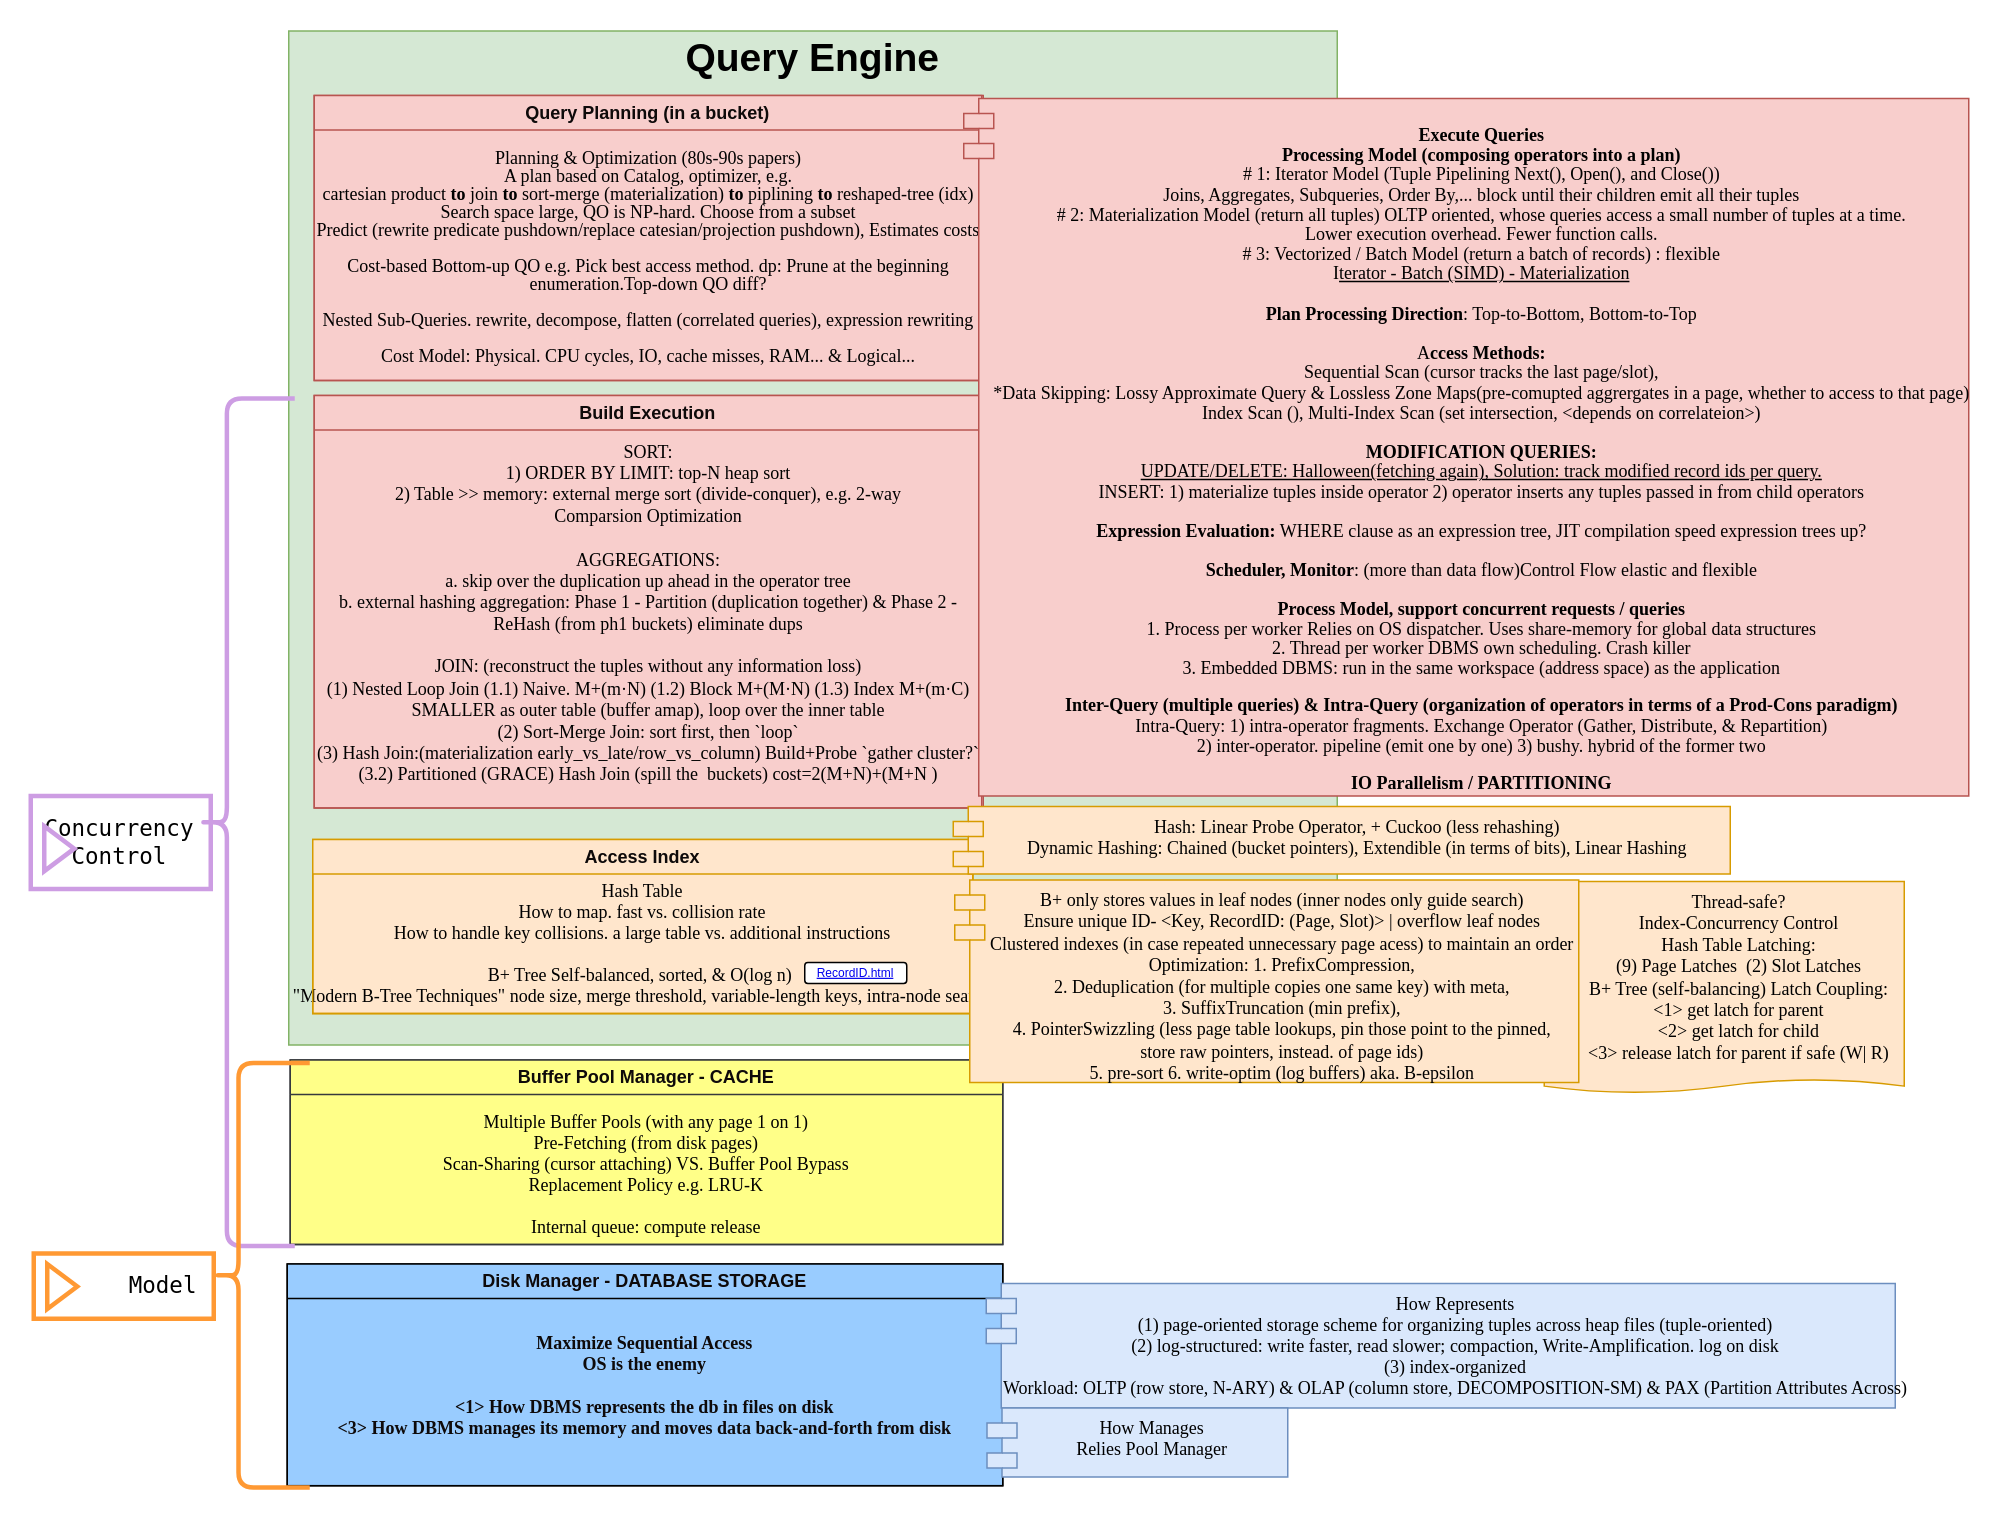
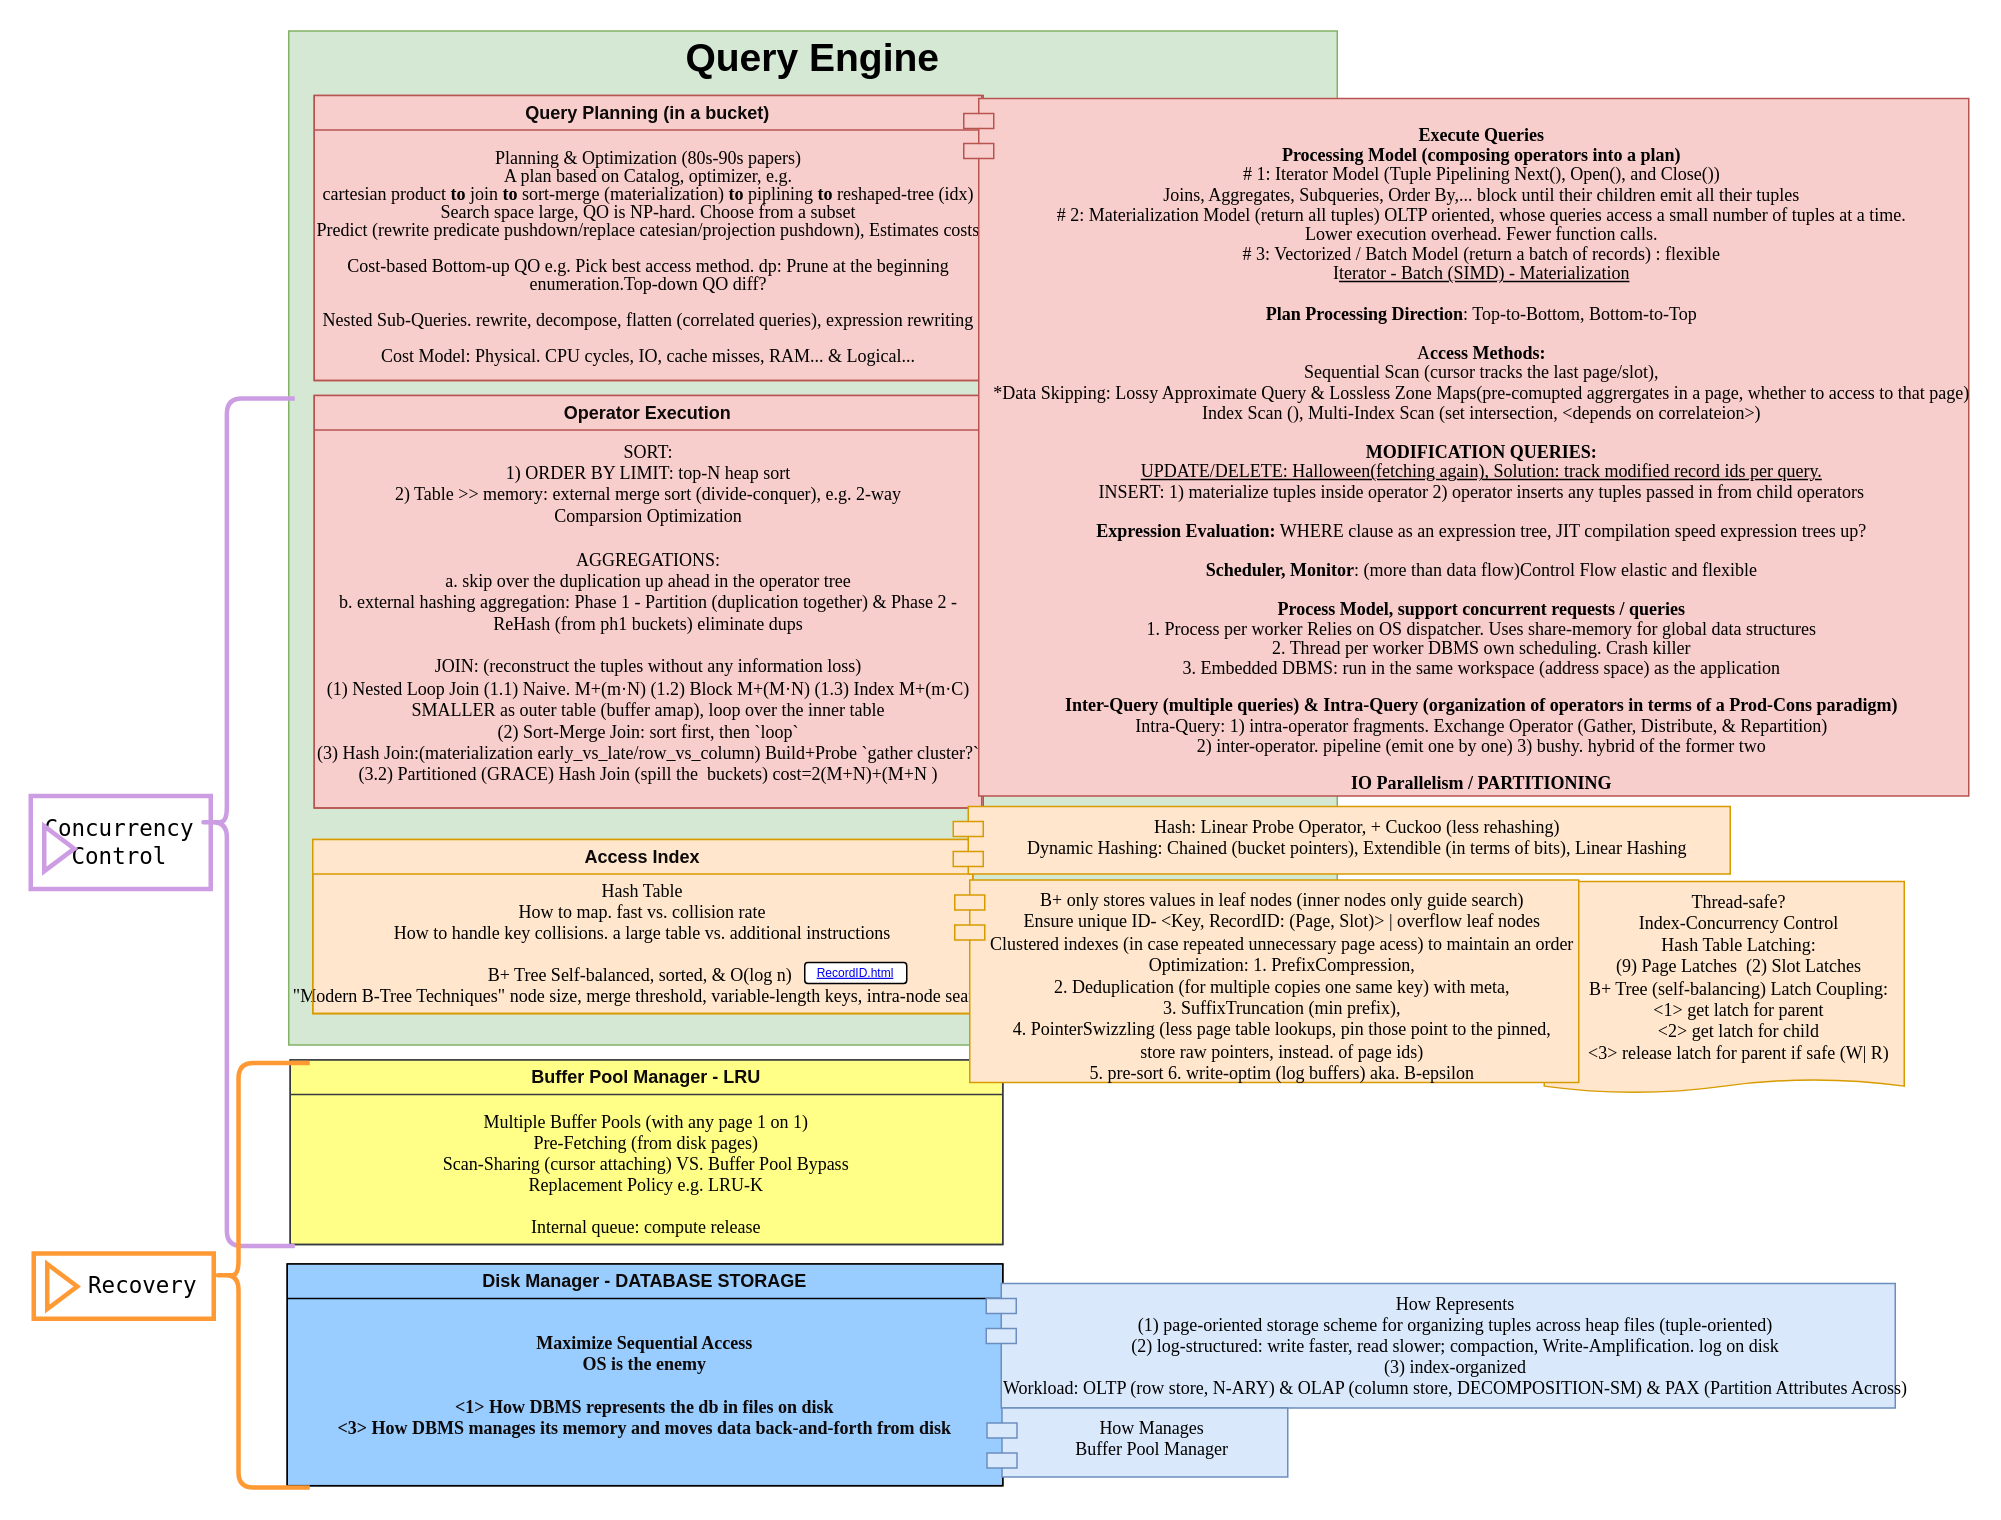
(648, 413) -> (648, 413)
(647, 1078) -> (647, 1078)
(188, 1286) -> (170, 1286)
(1152, 1428) -> (1152, 1428)
